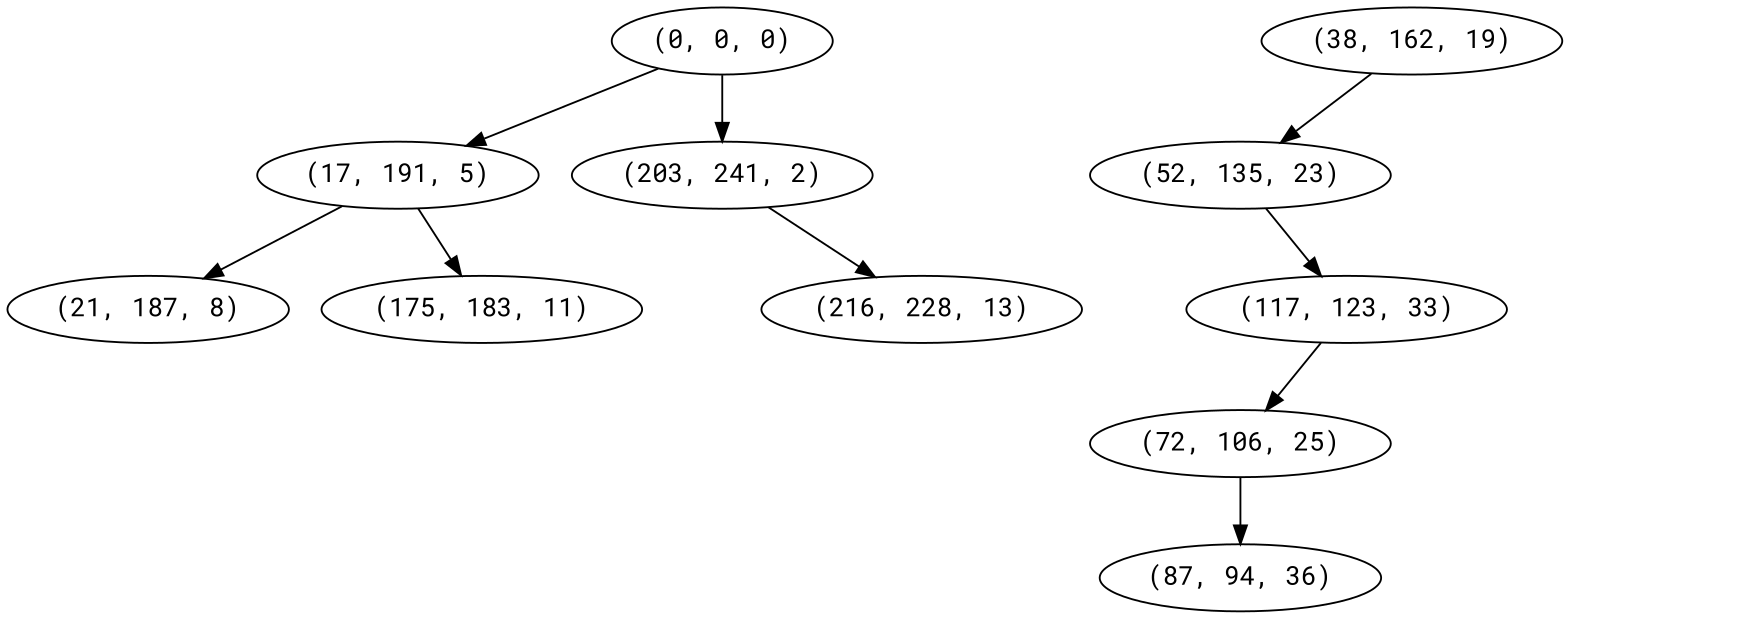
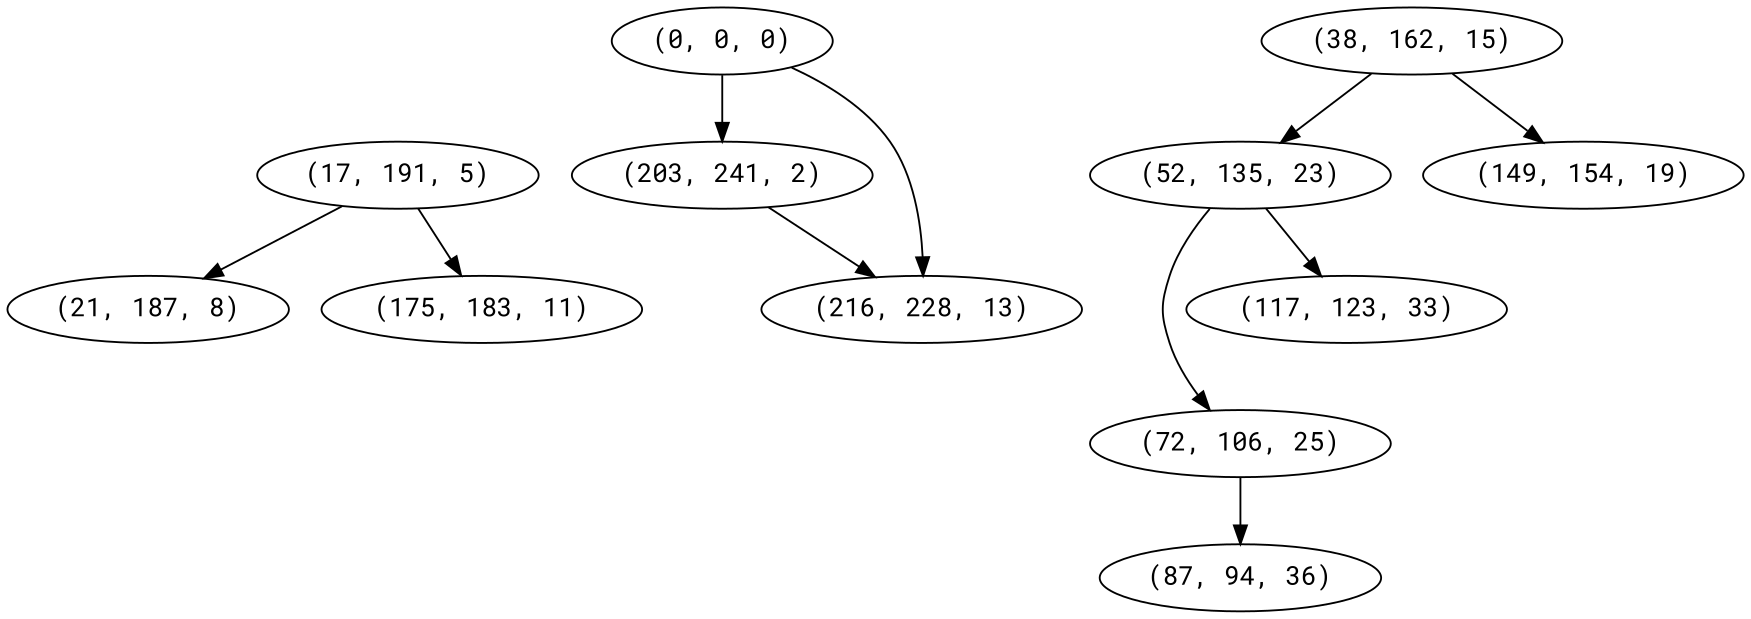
(1412, 41) -> (1412, 41)
(571, 104) -> (889, 140)
none -> (1583, 175)
(1299, 369) -> (1164, 300)
